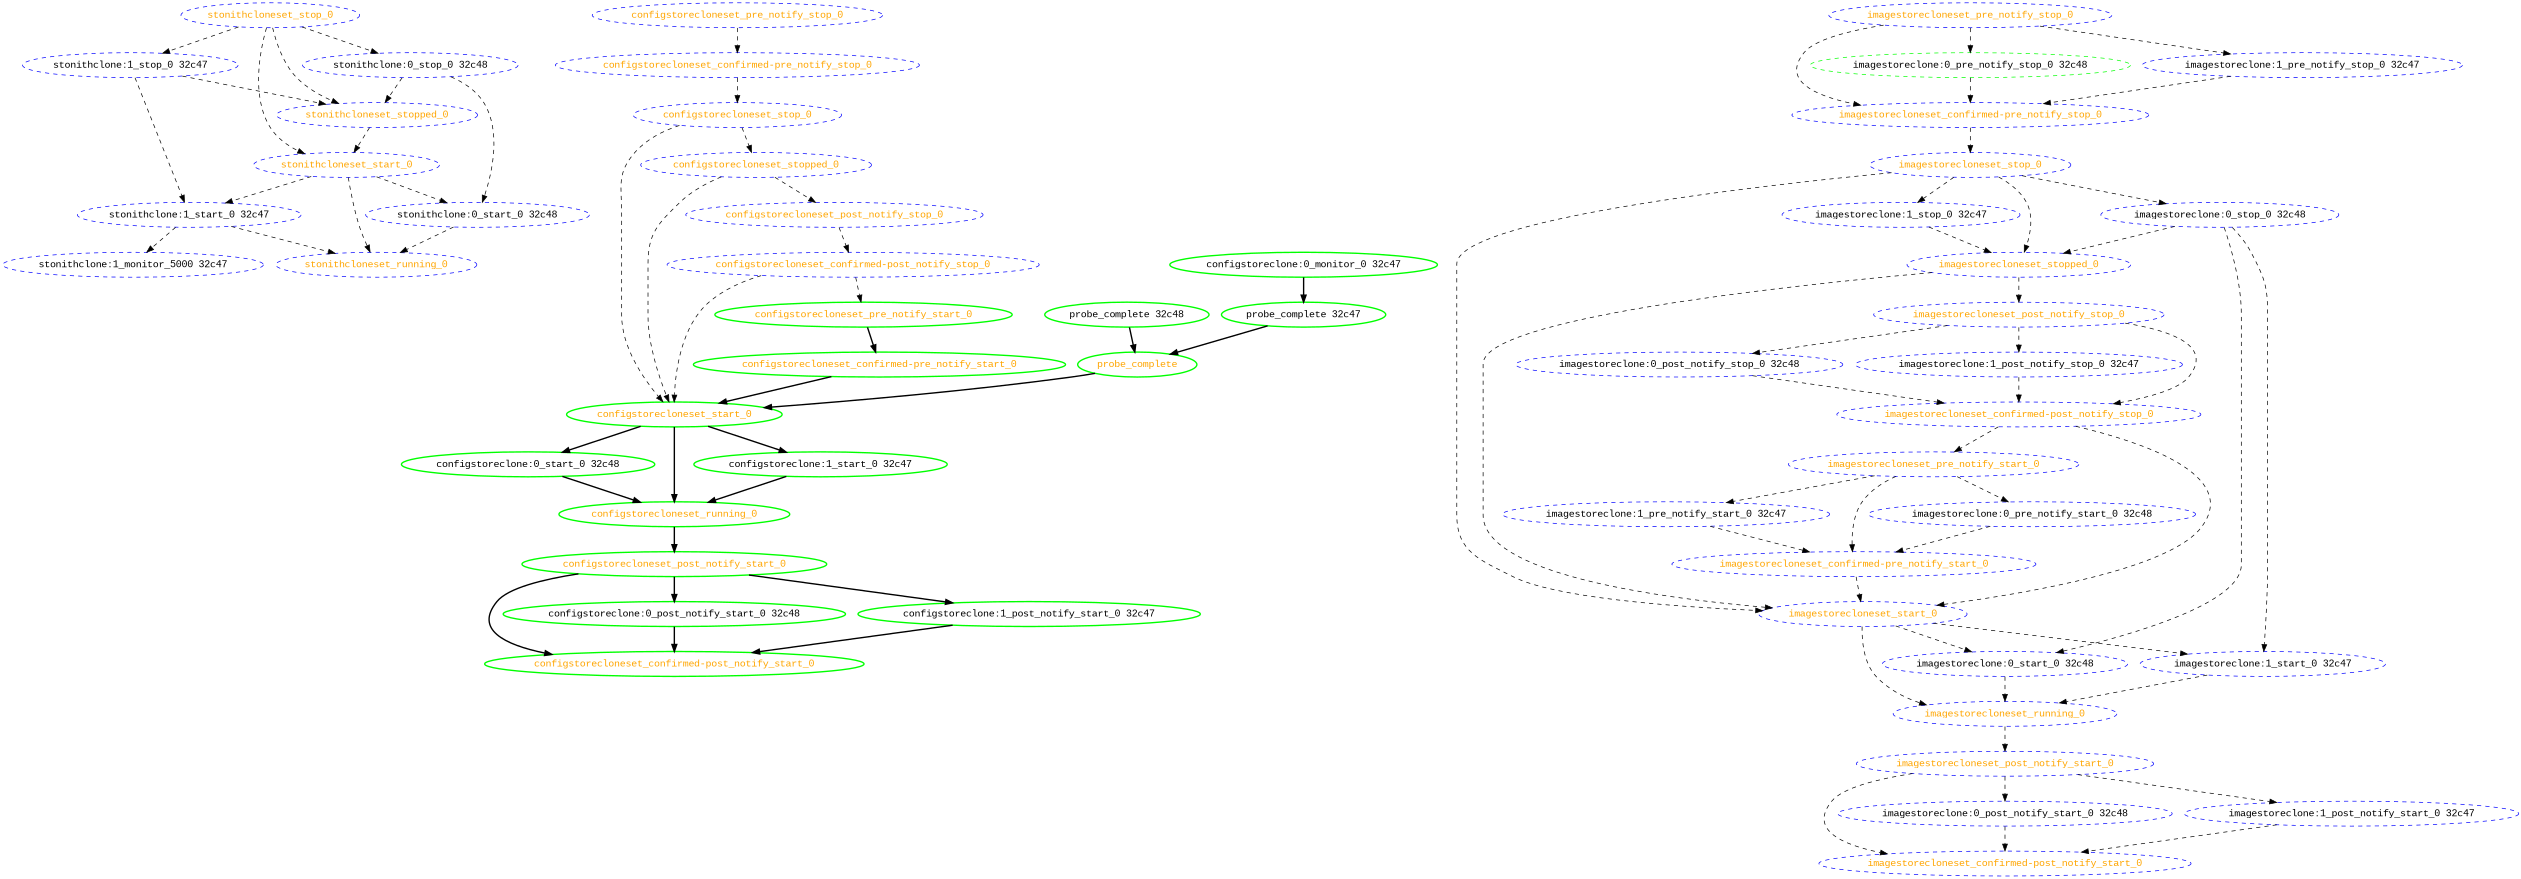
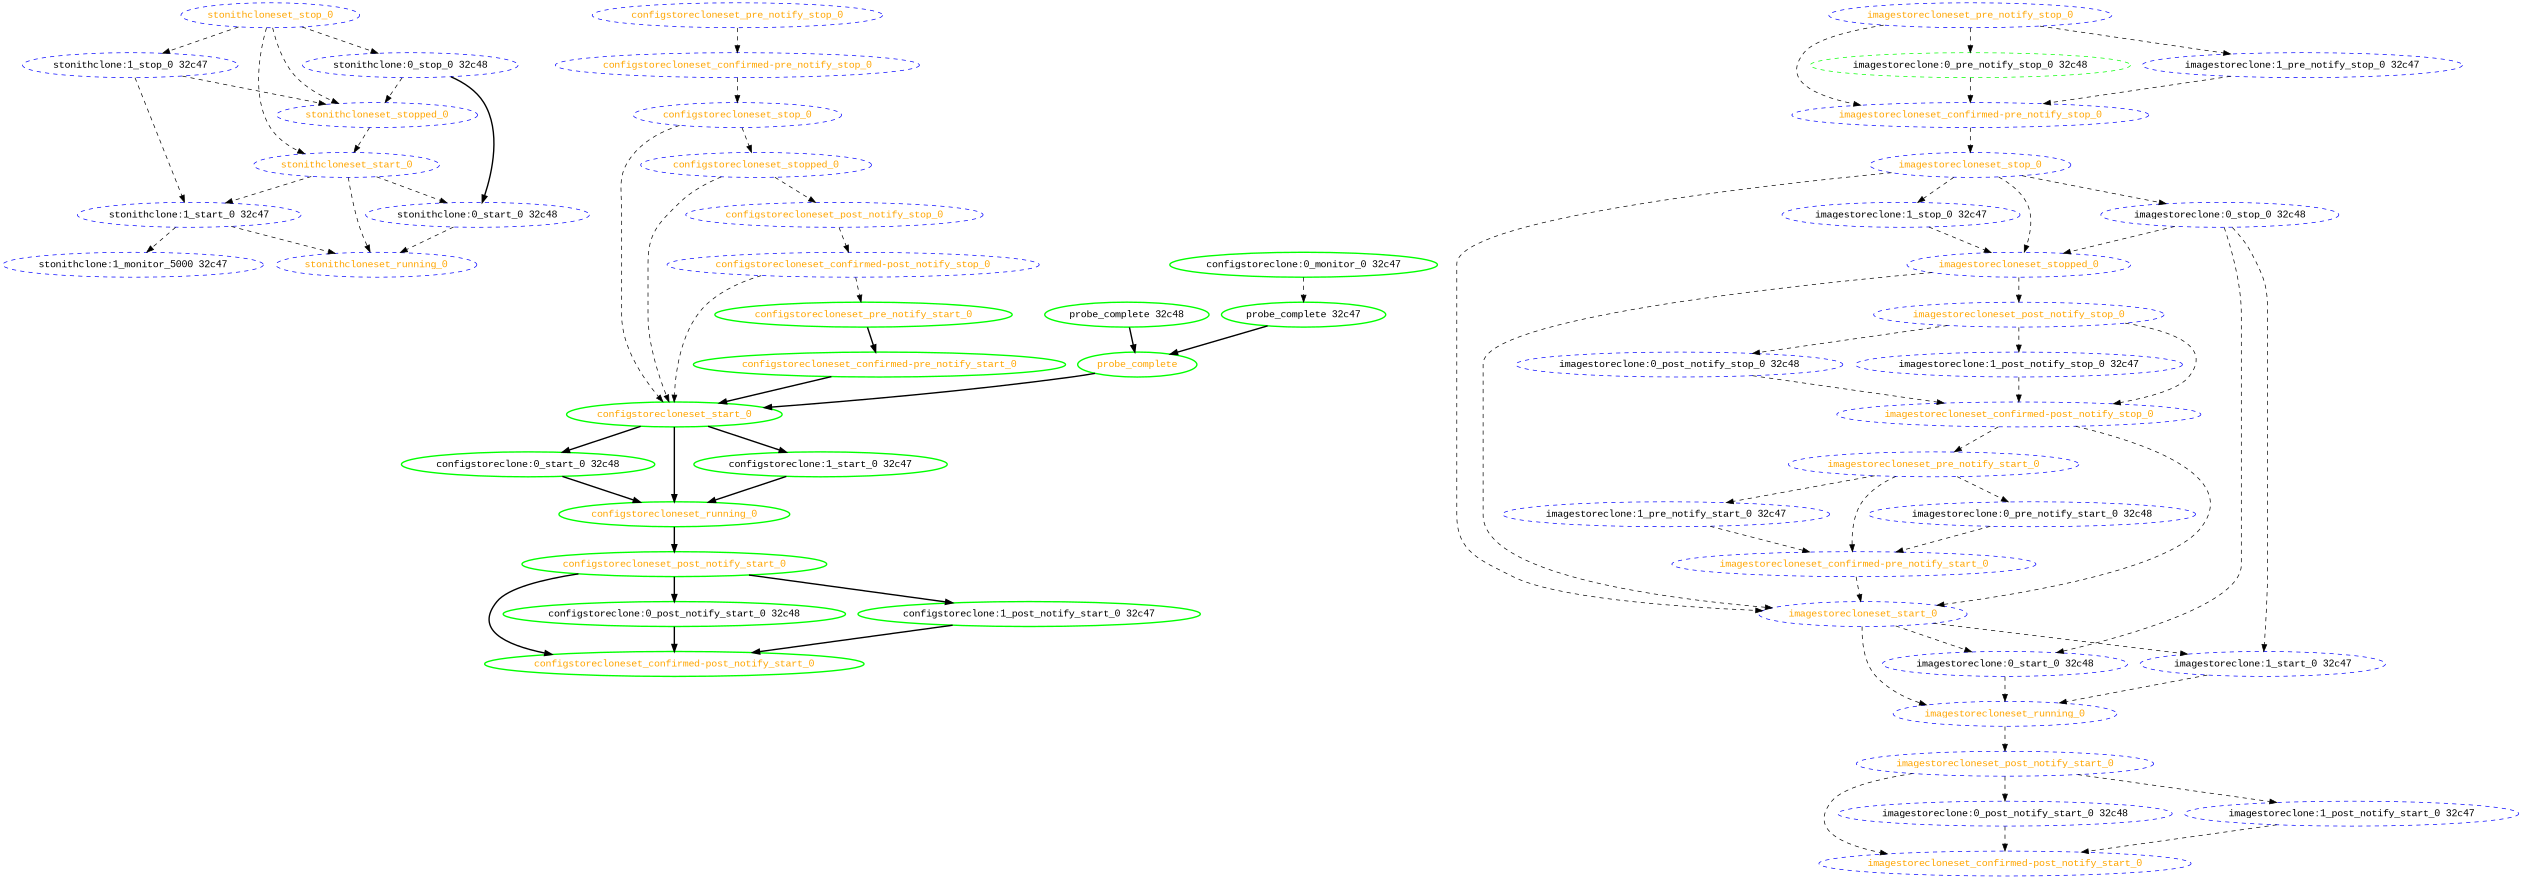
(493, 128) -> (493, 128)
(1304, 286) -> (1304, 286)
